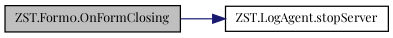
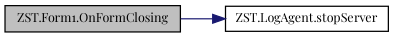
(93, 19) -> (93, 19)
